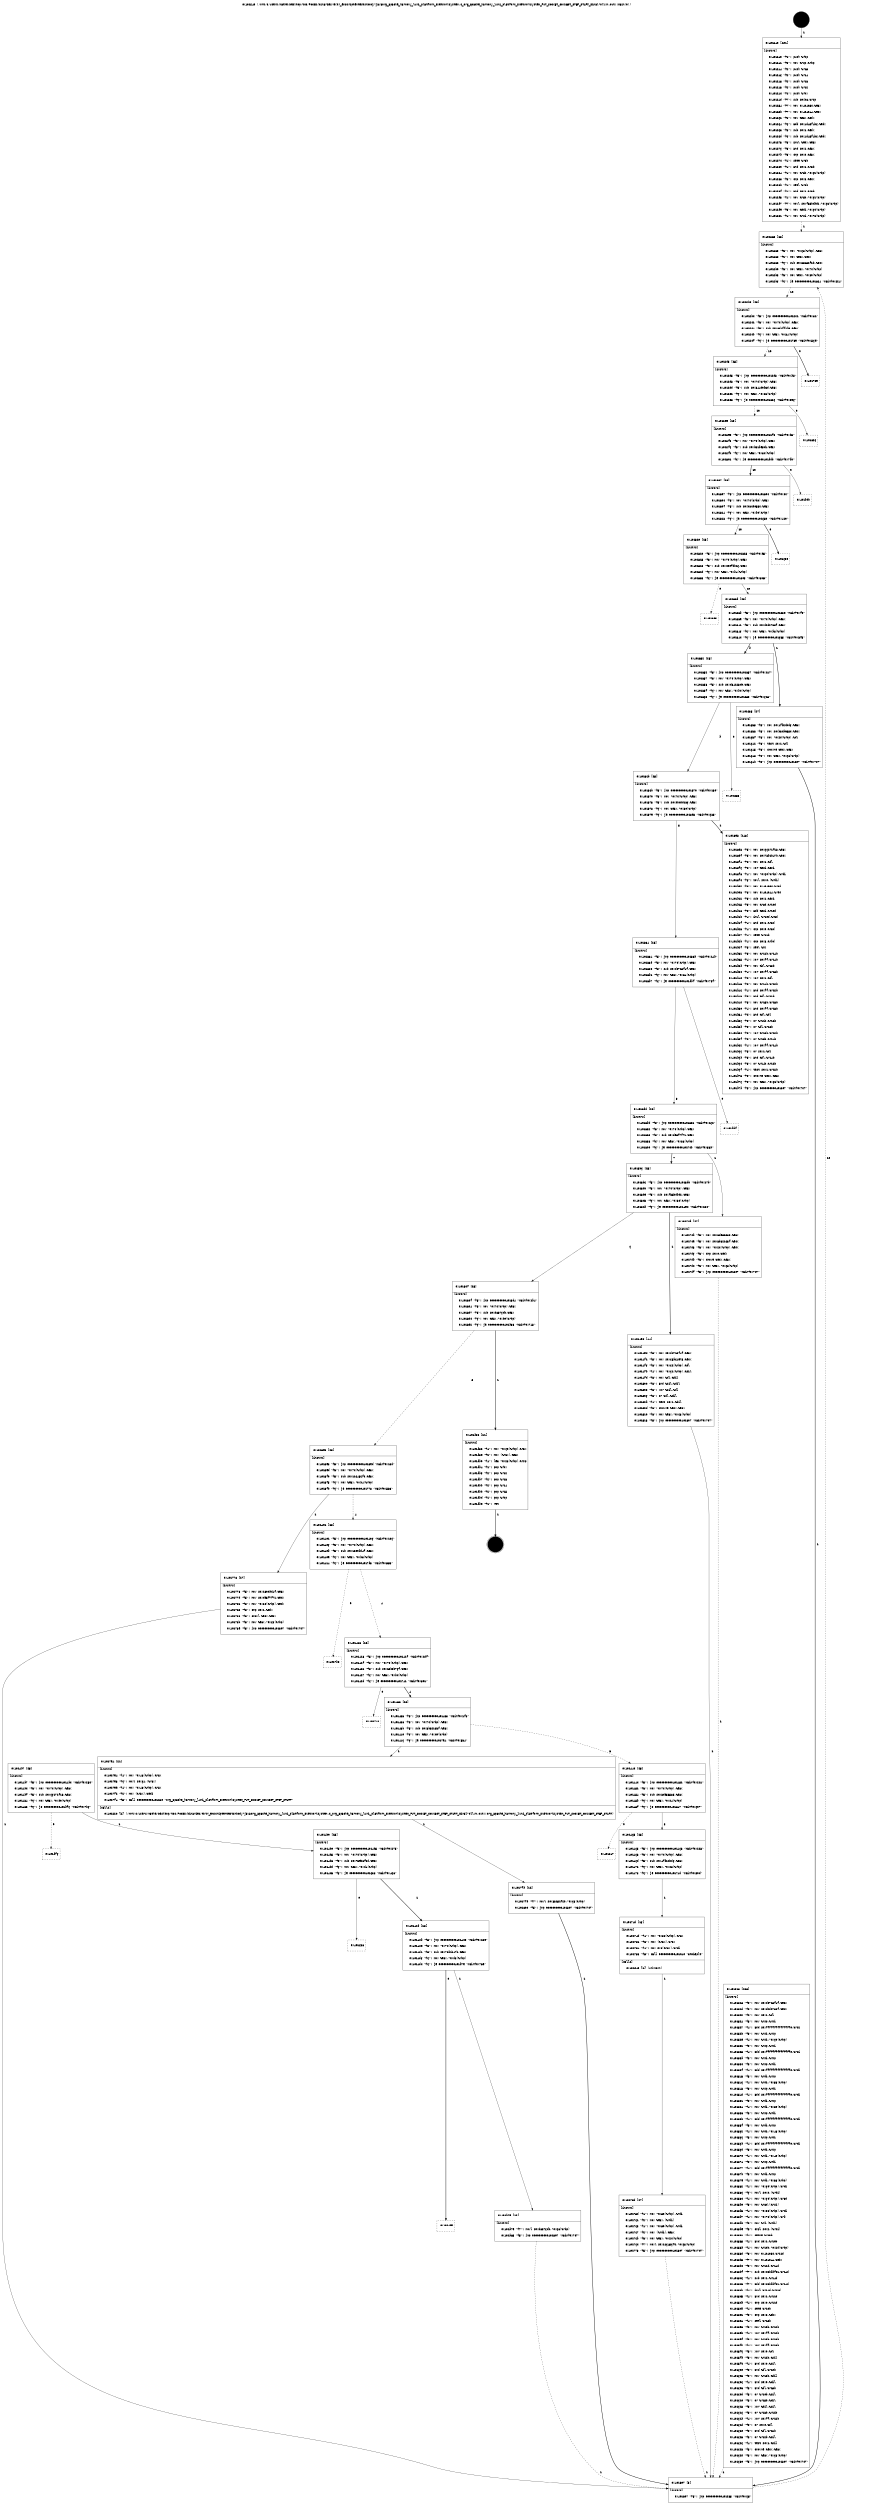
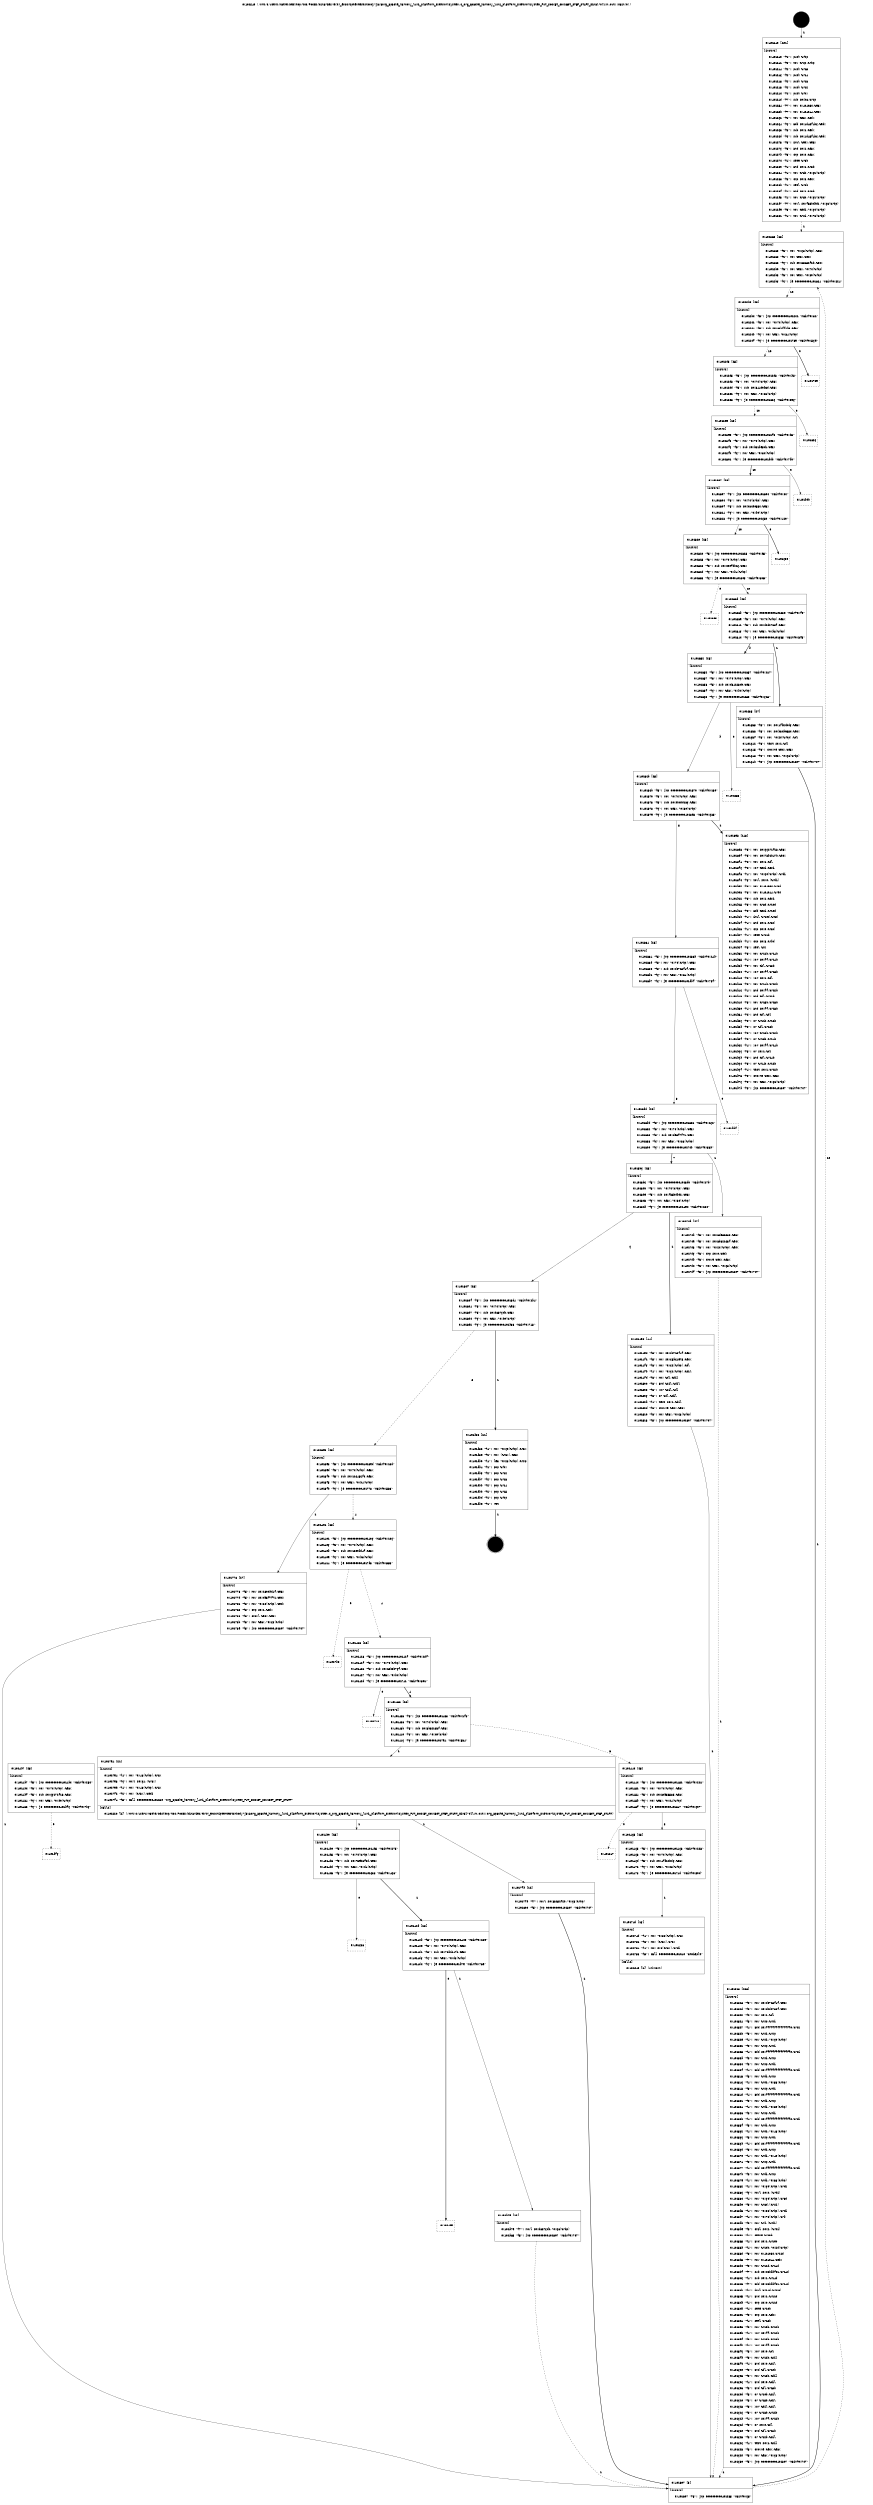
(195, 1839) -> (357, 1824)
(662, 2226) -> none
